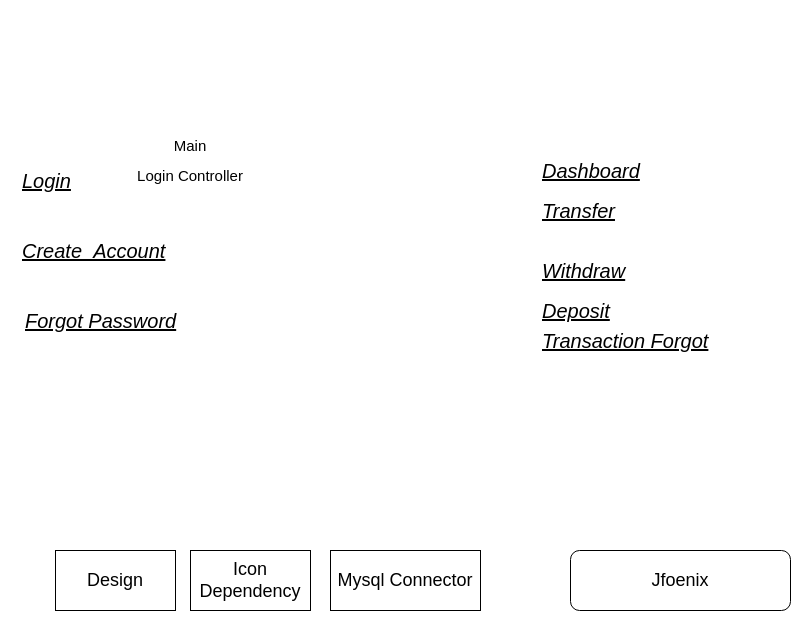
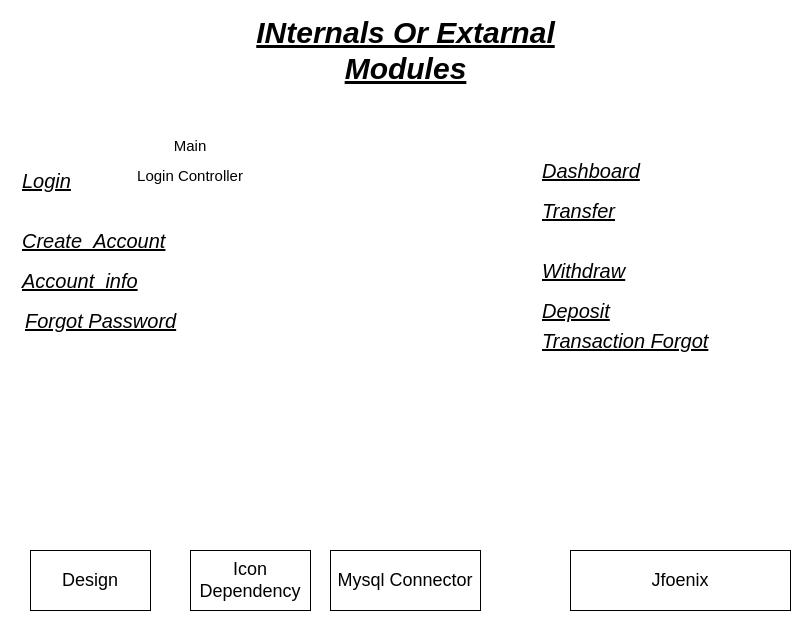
none -> (406, 51)
(111, 251) -> (111, 241)
none -> (111, 281)
(116, 581) -> (91, 581)
(681, 581) -> (681, 581)
